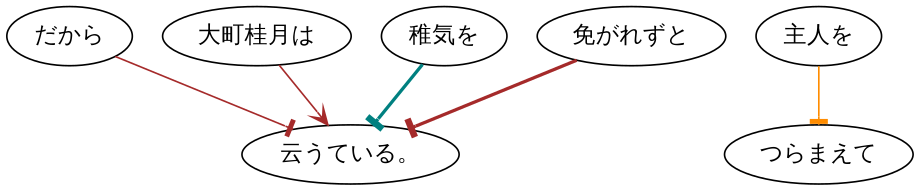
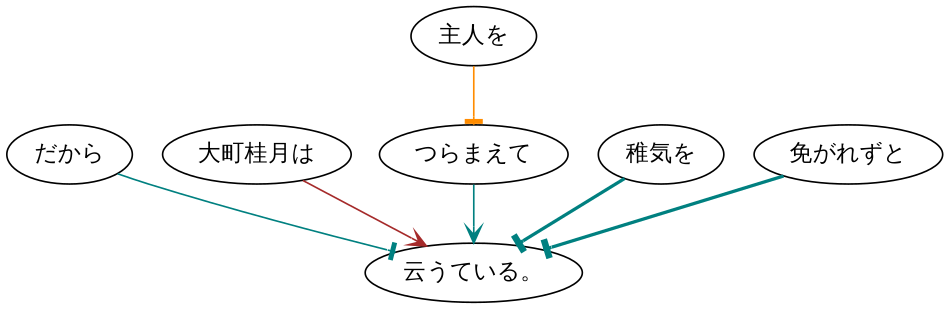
(200, 91) -> (252, 214)
(496, 93) -> (668, 212)
none -> (474, 206)
